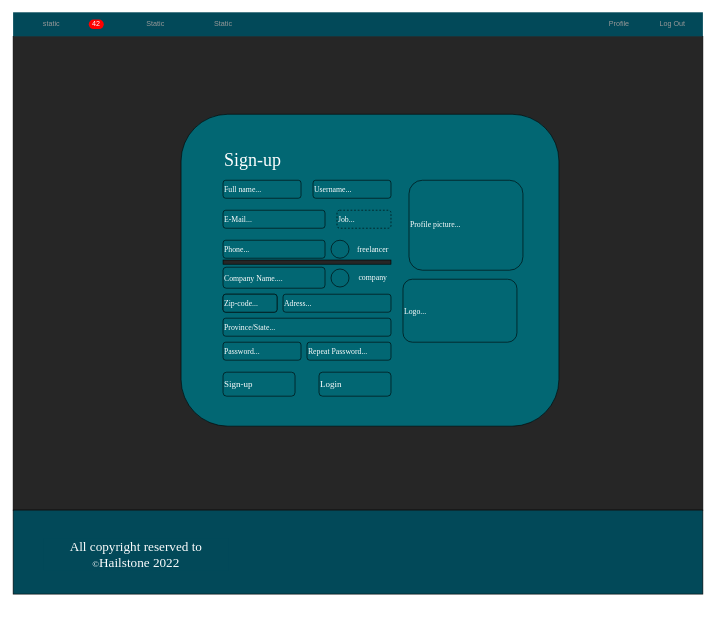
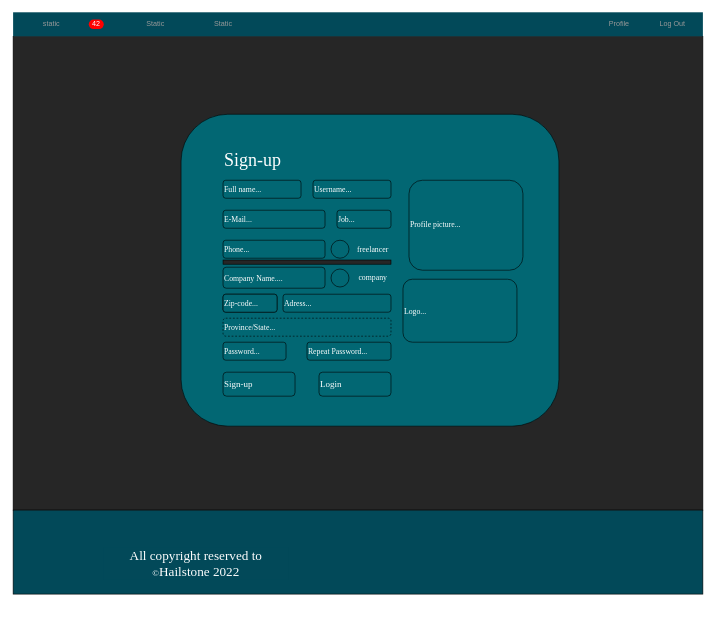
(364, 219) -> (364, 219)
(307, 327) -> (307, 327)
(262, 351) -> (254, 351)
(136, 555) -> (196, 564)
